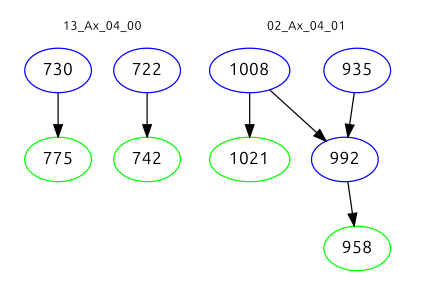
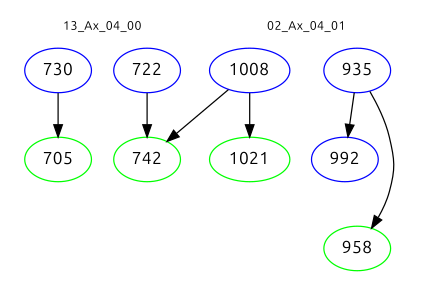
(293, 111) -> (208, 107)
(58, 159) -> (58, 159)
(350, 198) -> (393, 154)
